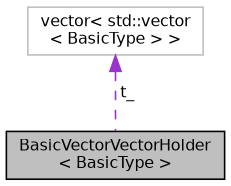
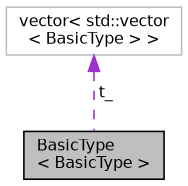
(115, 155) -> (94, 155)
